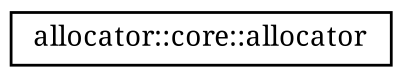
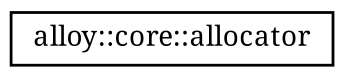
(201, 39) -> (172, 39)
